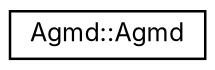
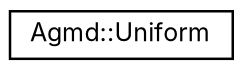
(108, 35) -> (121, 35)
